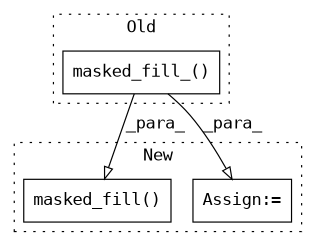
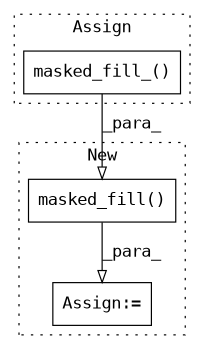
(141, 28) -> (102, 28)
(200, 128) -> (102, 246)
